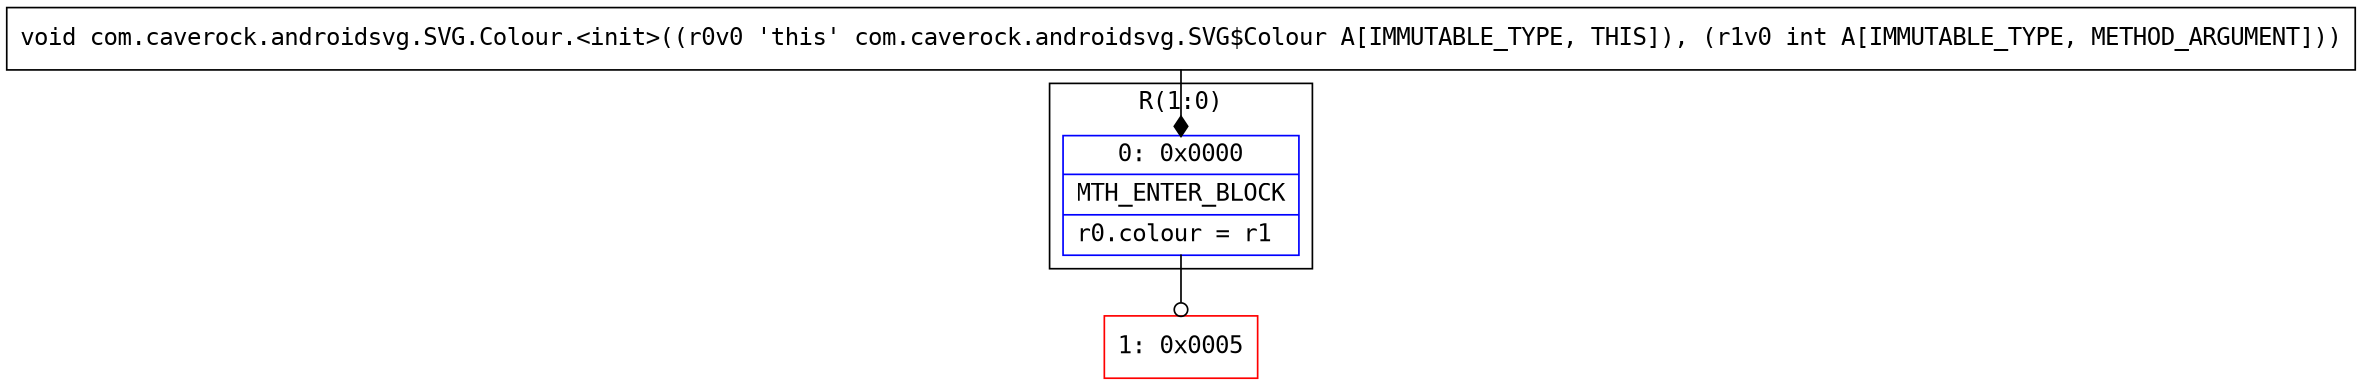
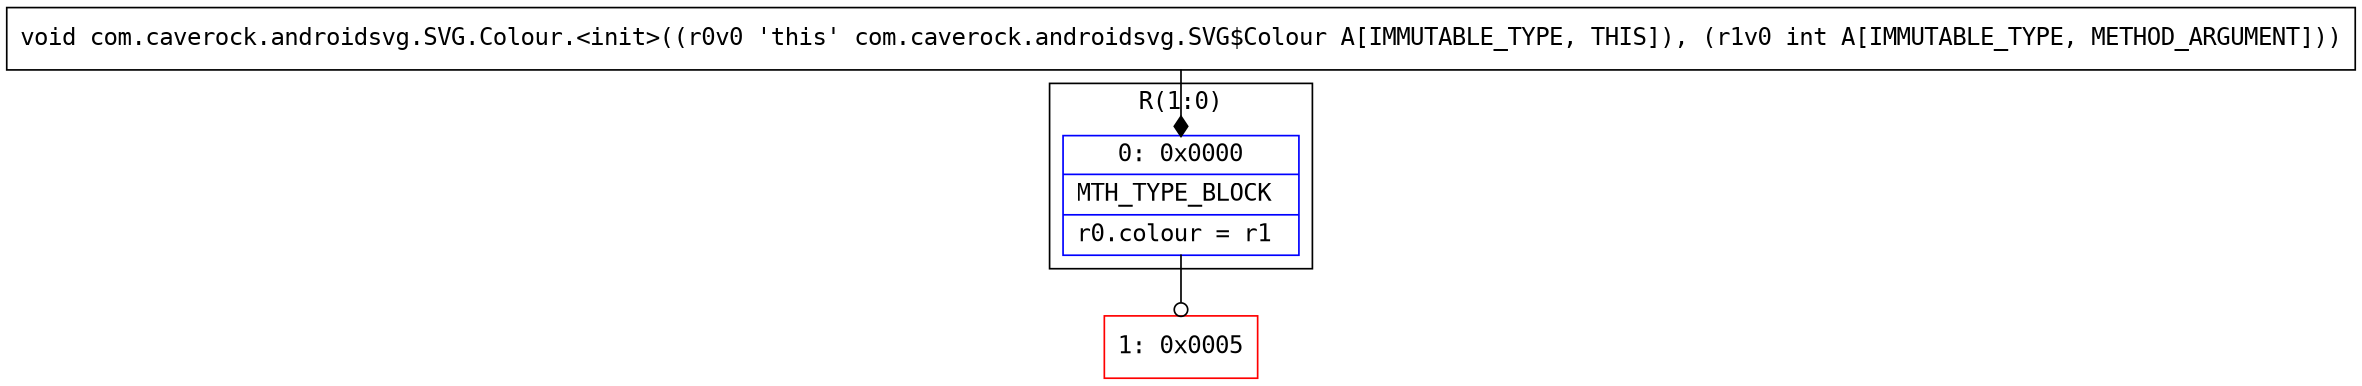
(1181, 194) -> (1174, 194)
